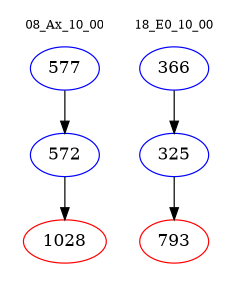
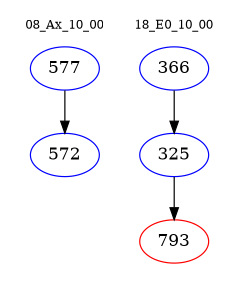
(65, 241) -> none
